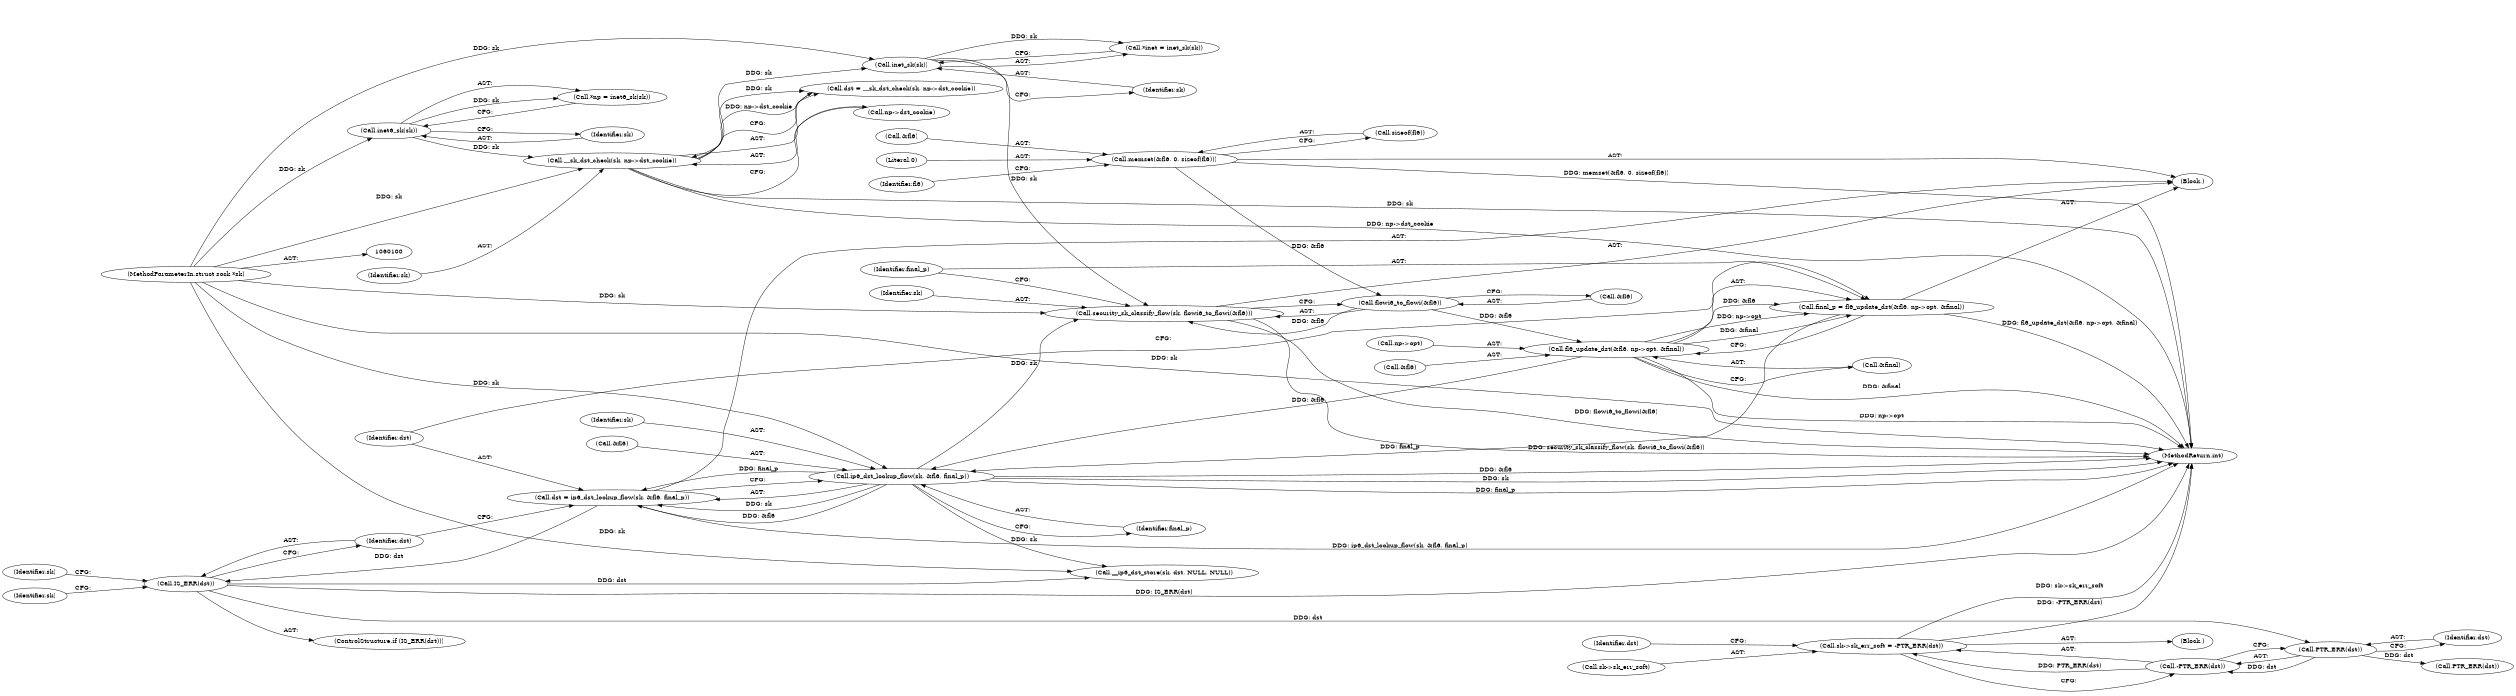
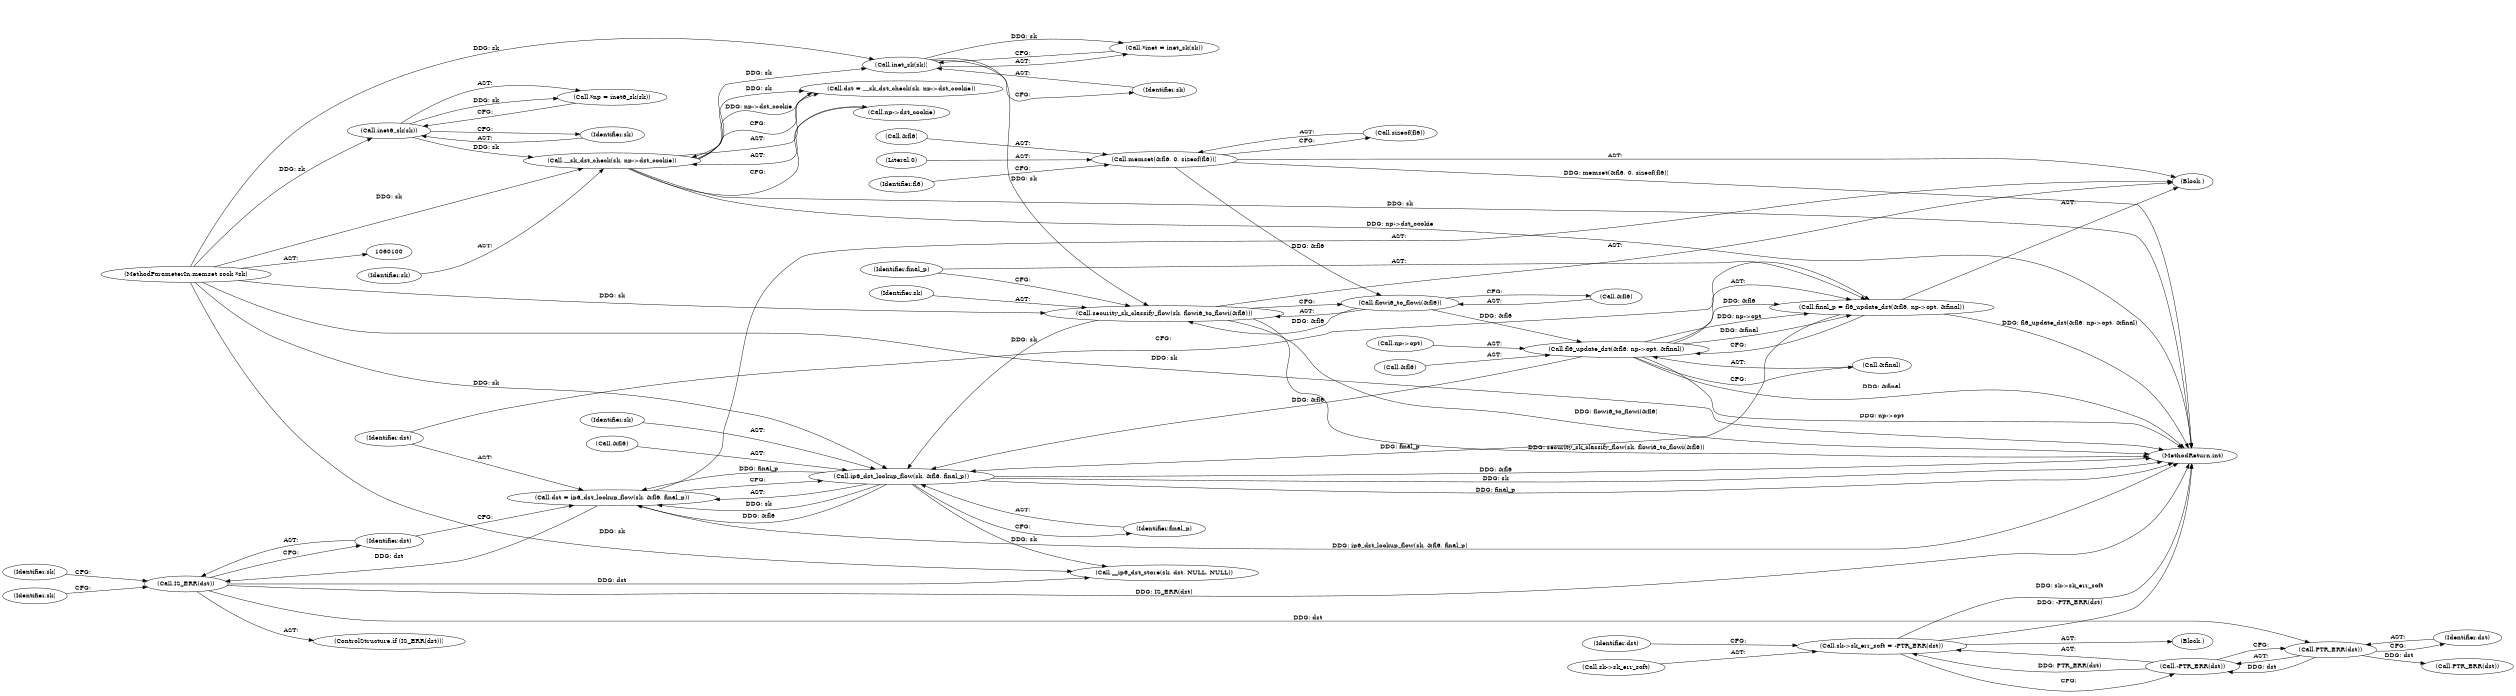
(186, 274) -> (186, 274)
(1007, 403) -> (992, 375)
